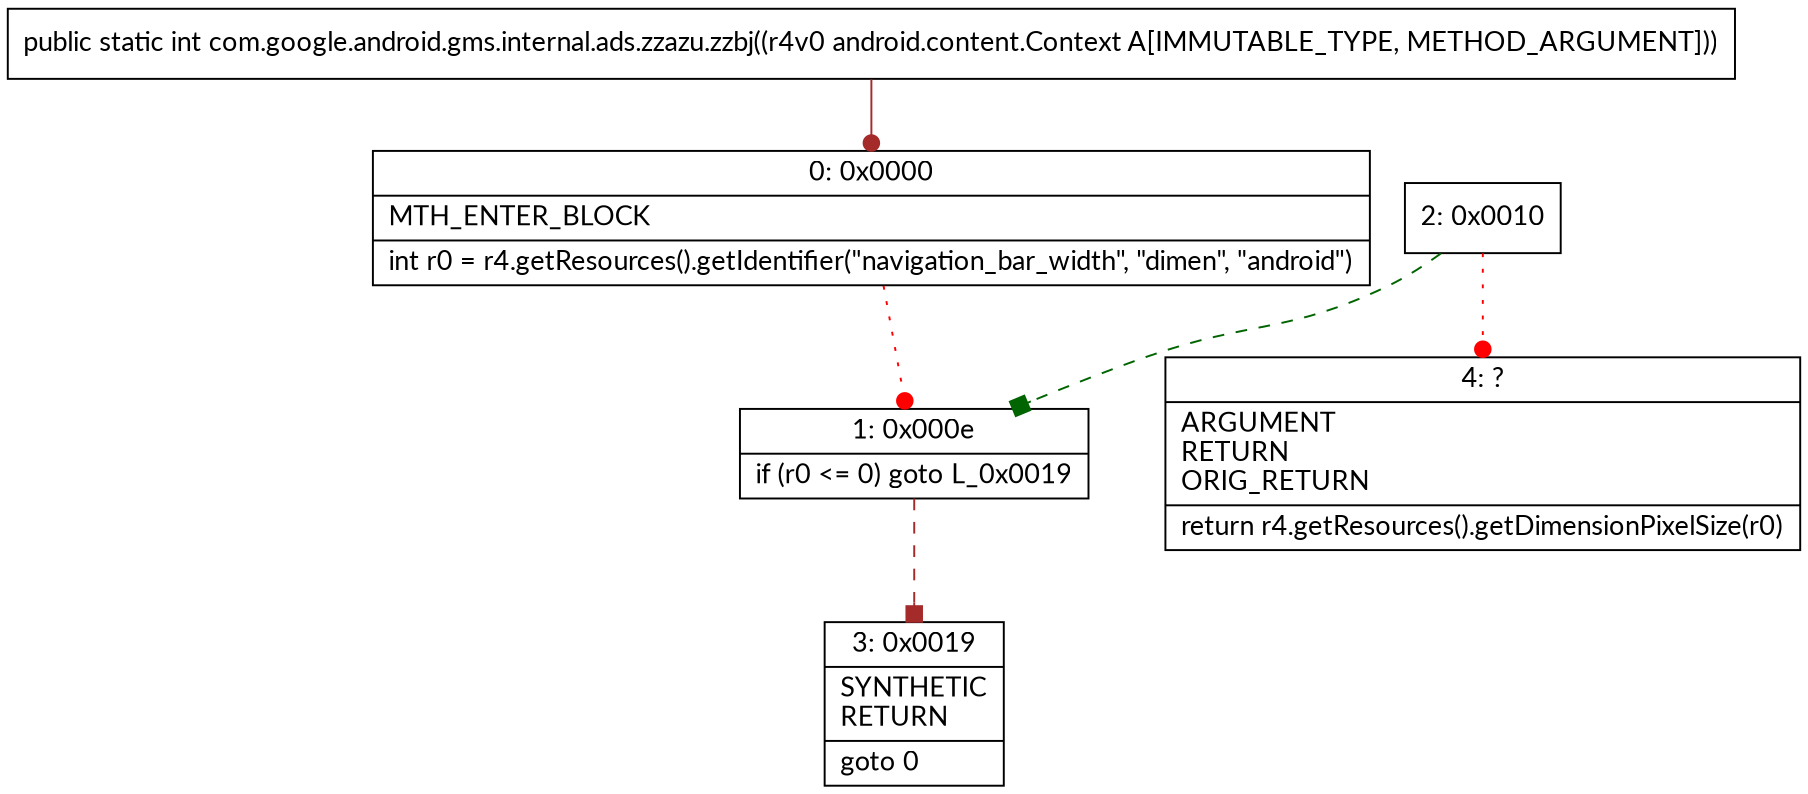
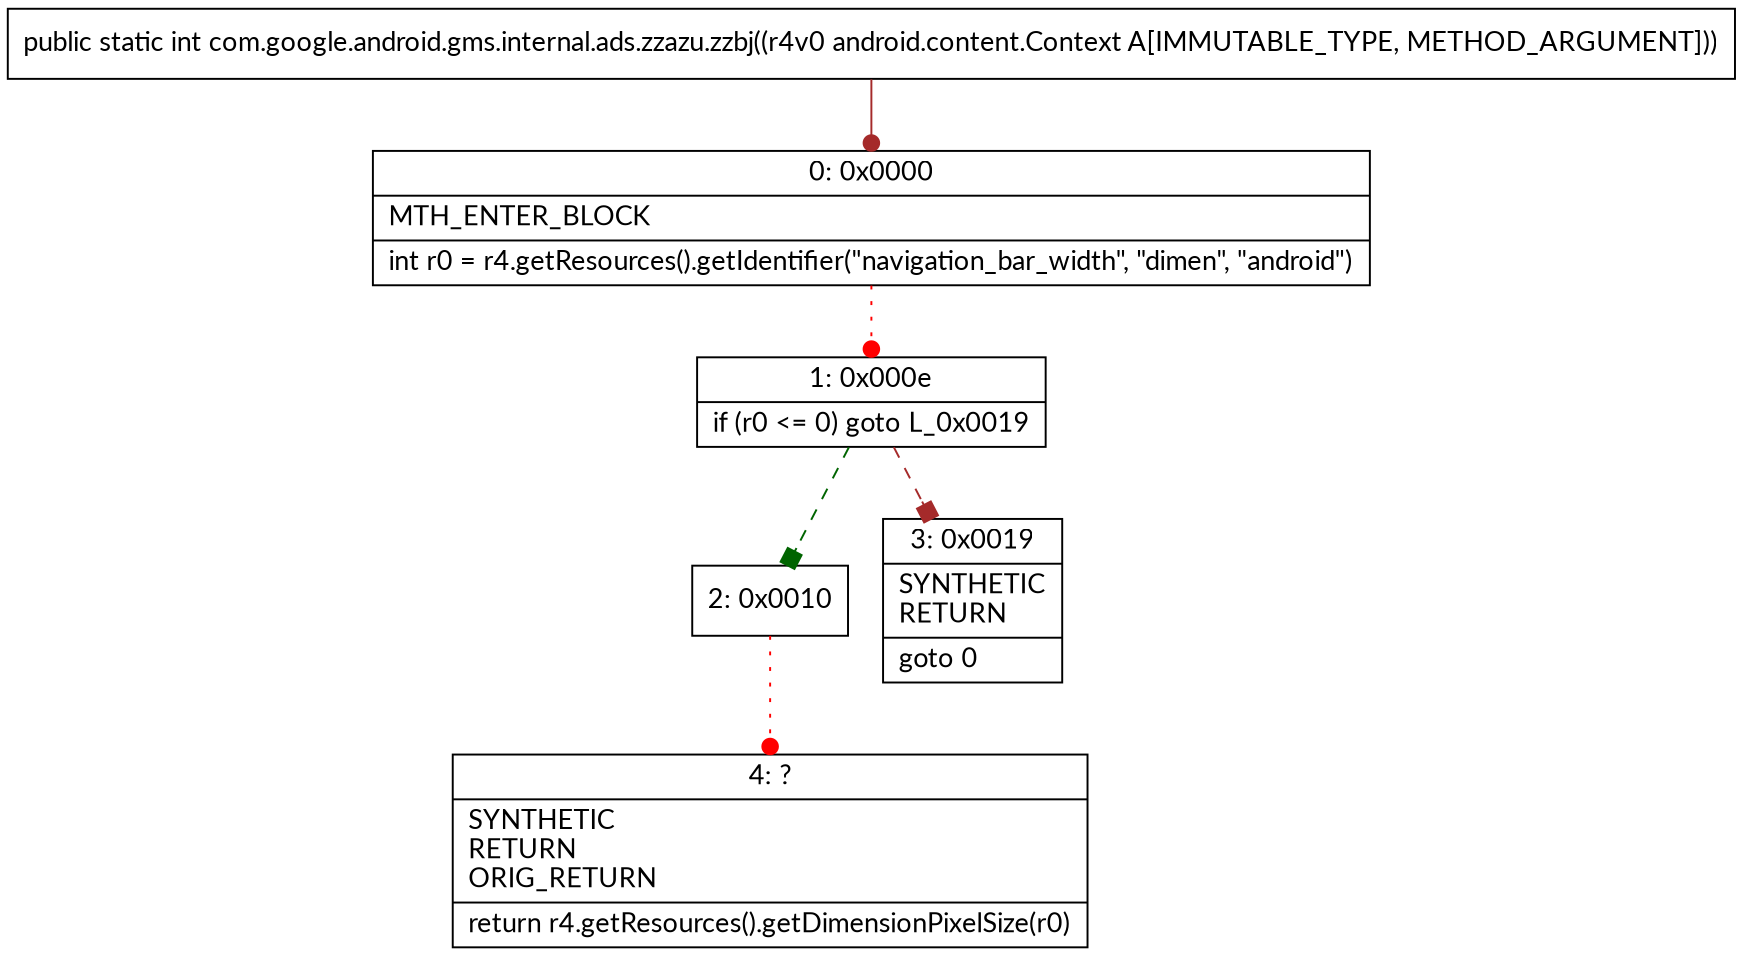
(1239, 332) -> (823, 498)
(1259, 424) -> (542, 821)
